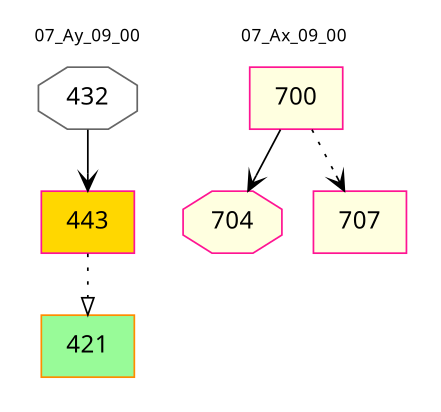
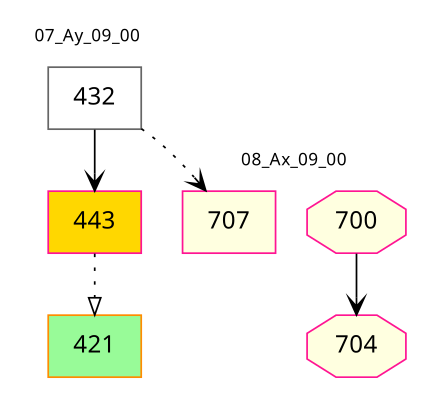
(294, 37) -> (294, 161)
(88, 98) -> (95, 98)
(296, 98) -> (356, 222)
(324, 153) -> (179, 161)
